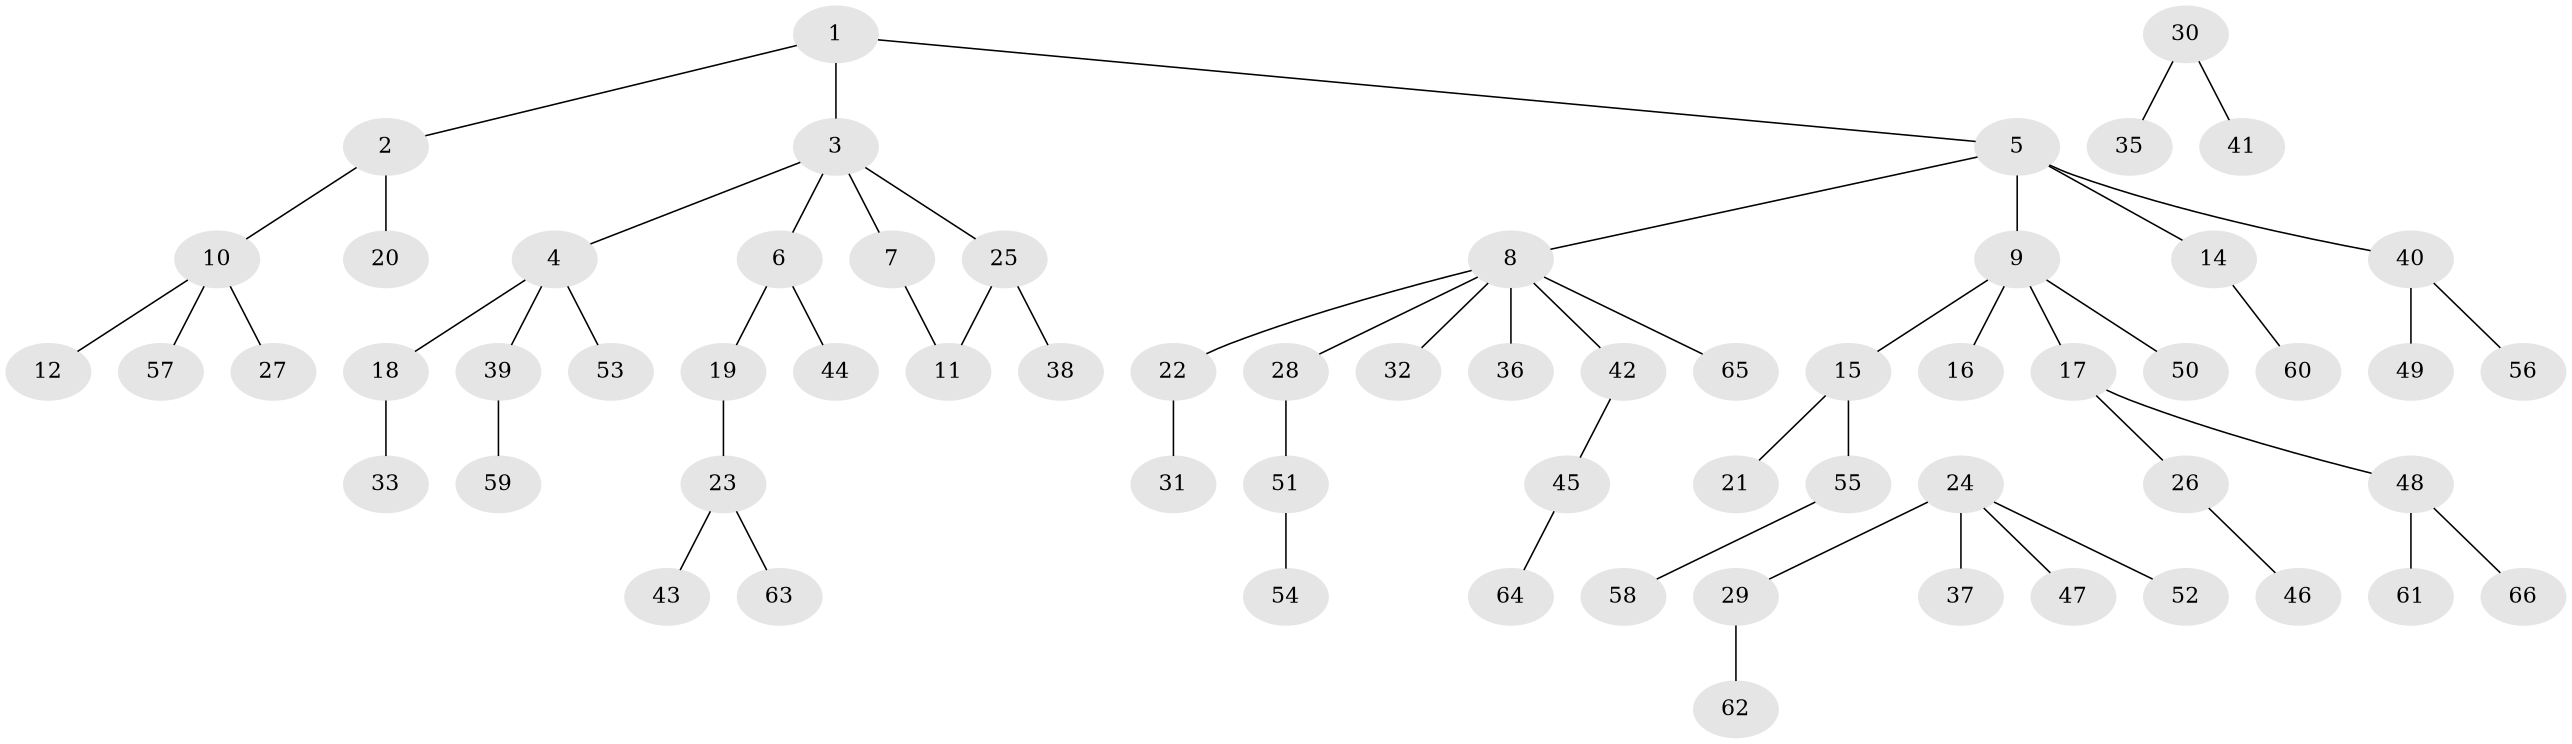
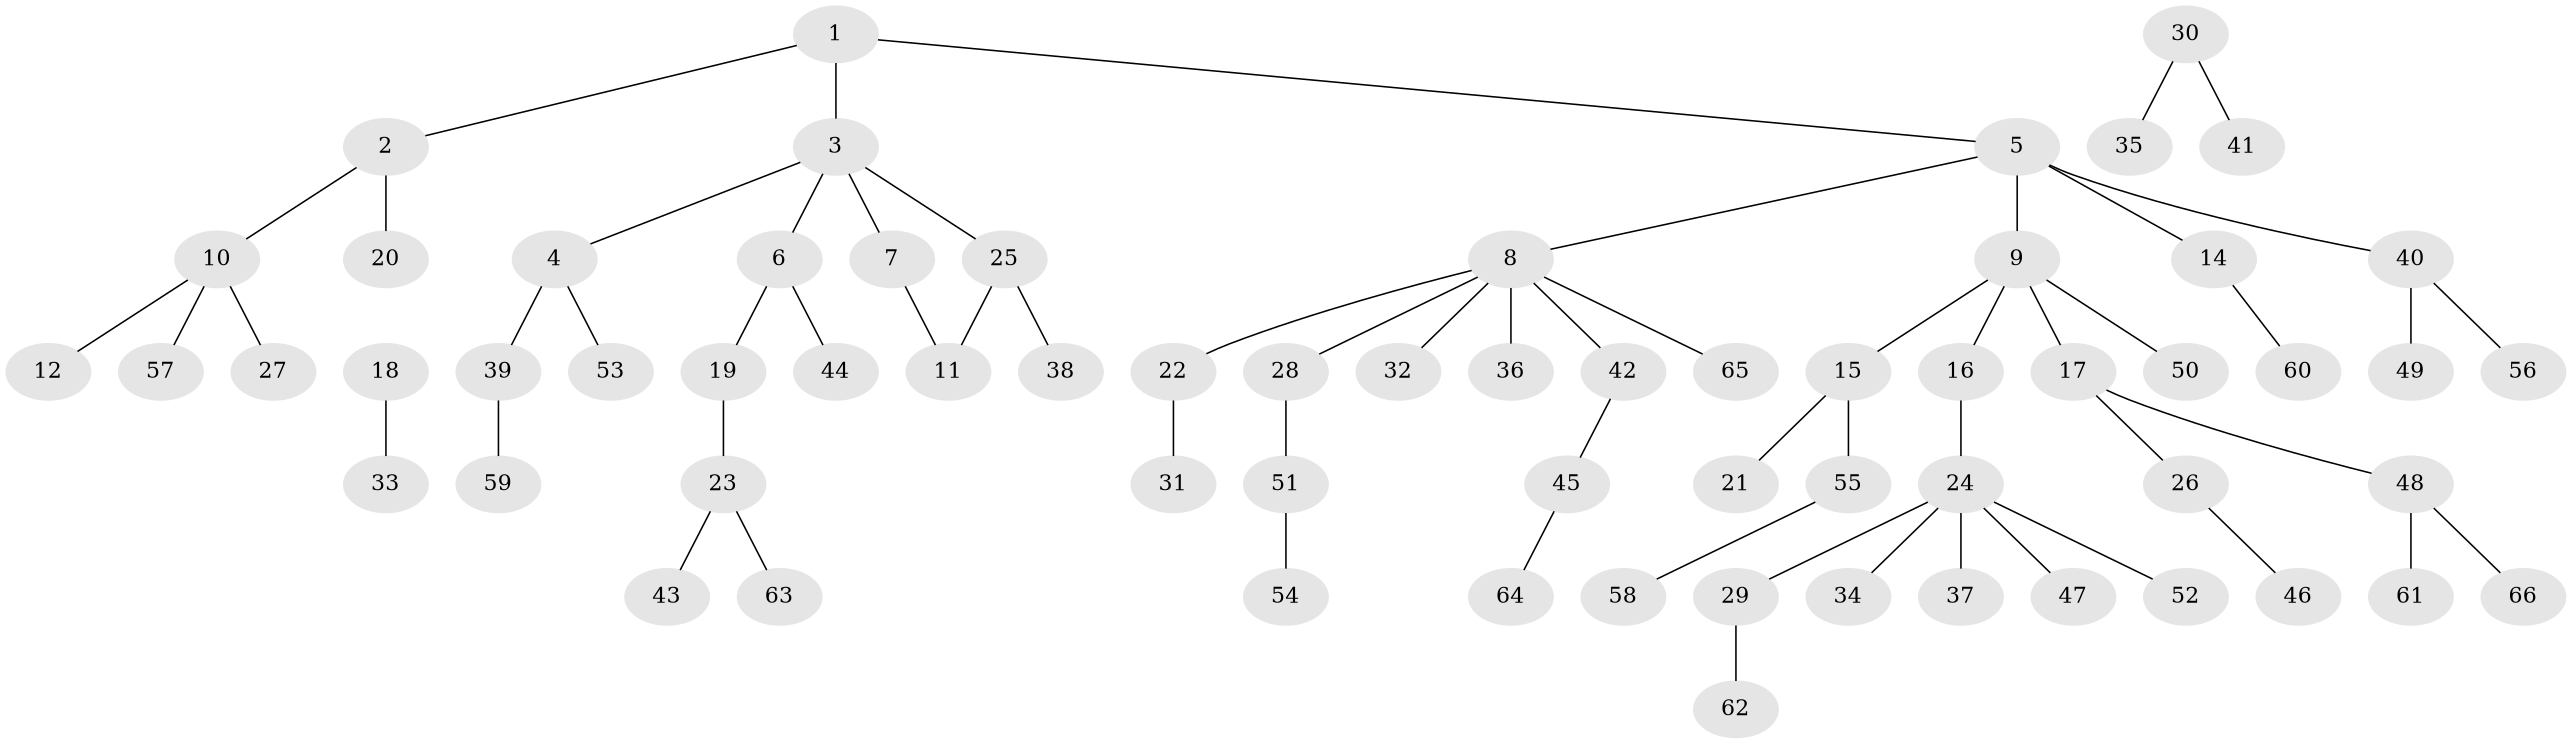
(470, 316) -> none
none -> (1961, 428)
none -> (1848, 597)
